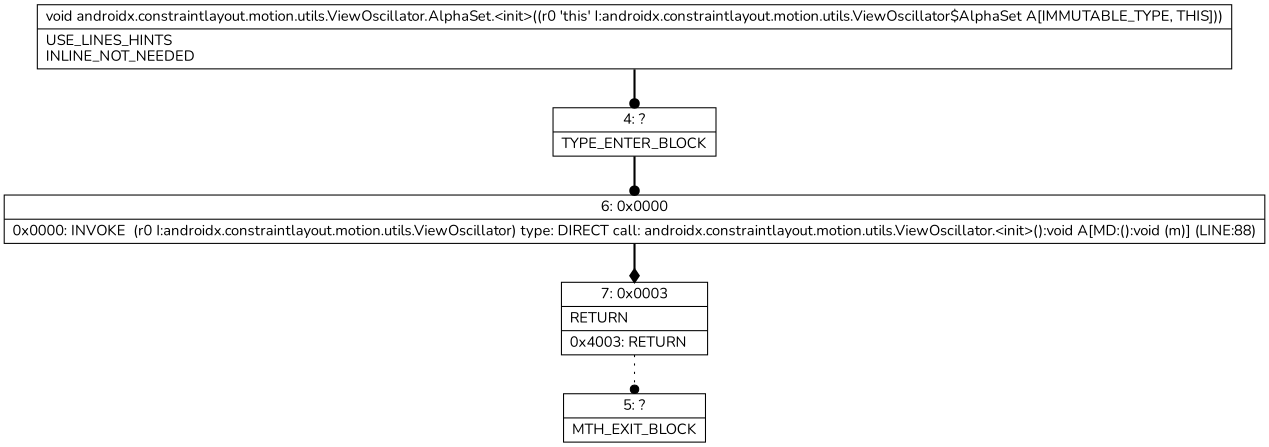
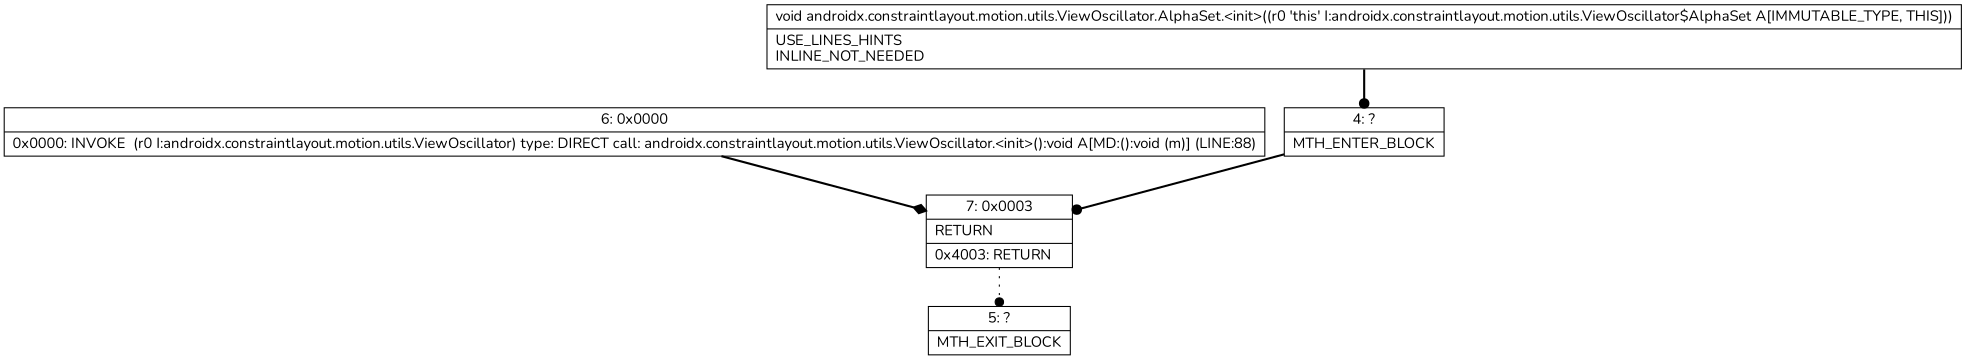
(635, 144) -> (1364, 144)
(635, 171) -> (1183, 181)
